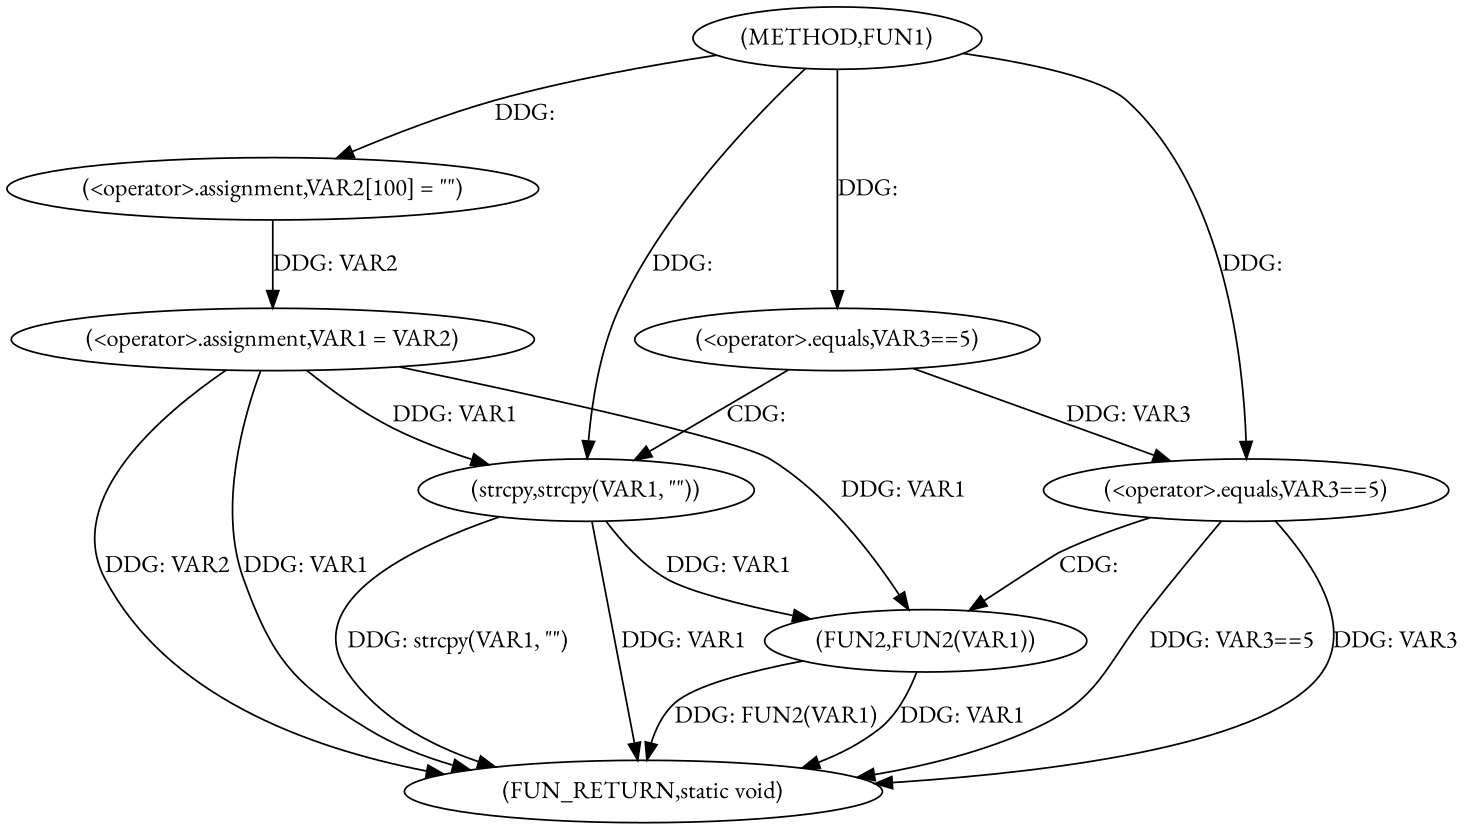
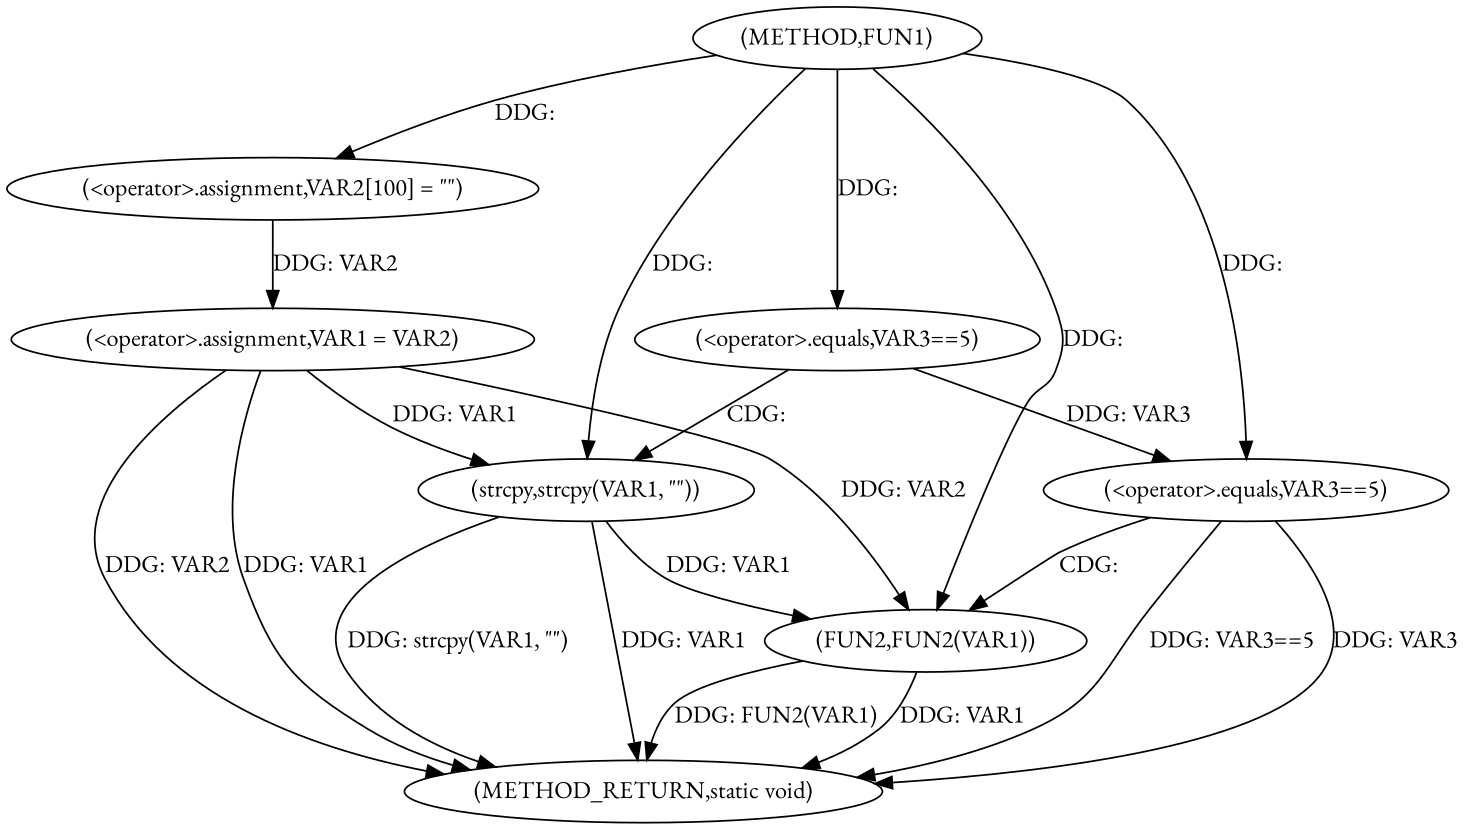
none -> (1058, 314)
(904, 490) -> (904, 490)
(643, 791) -> (643, 791)
